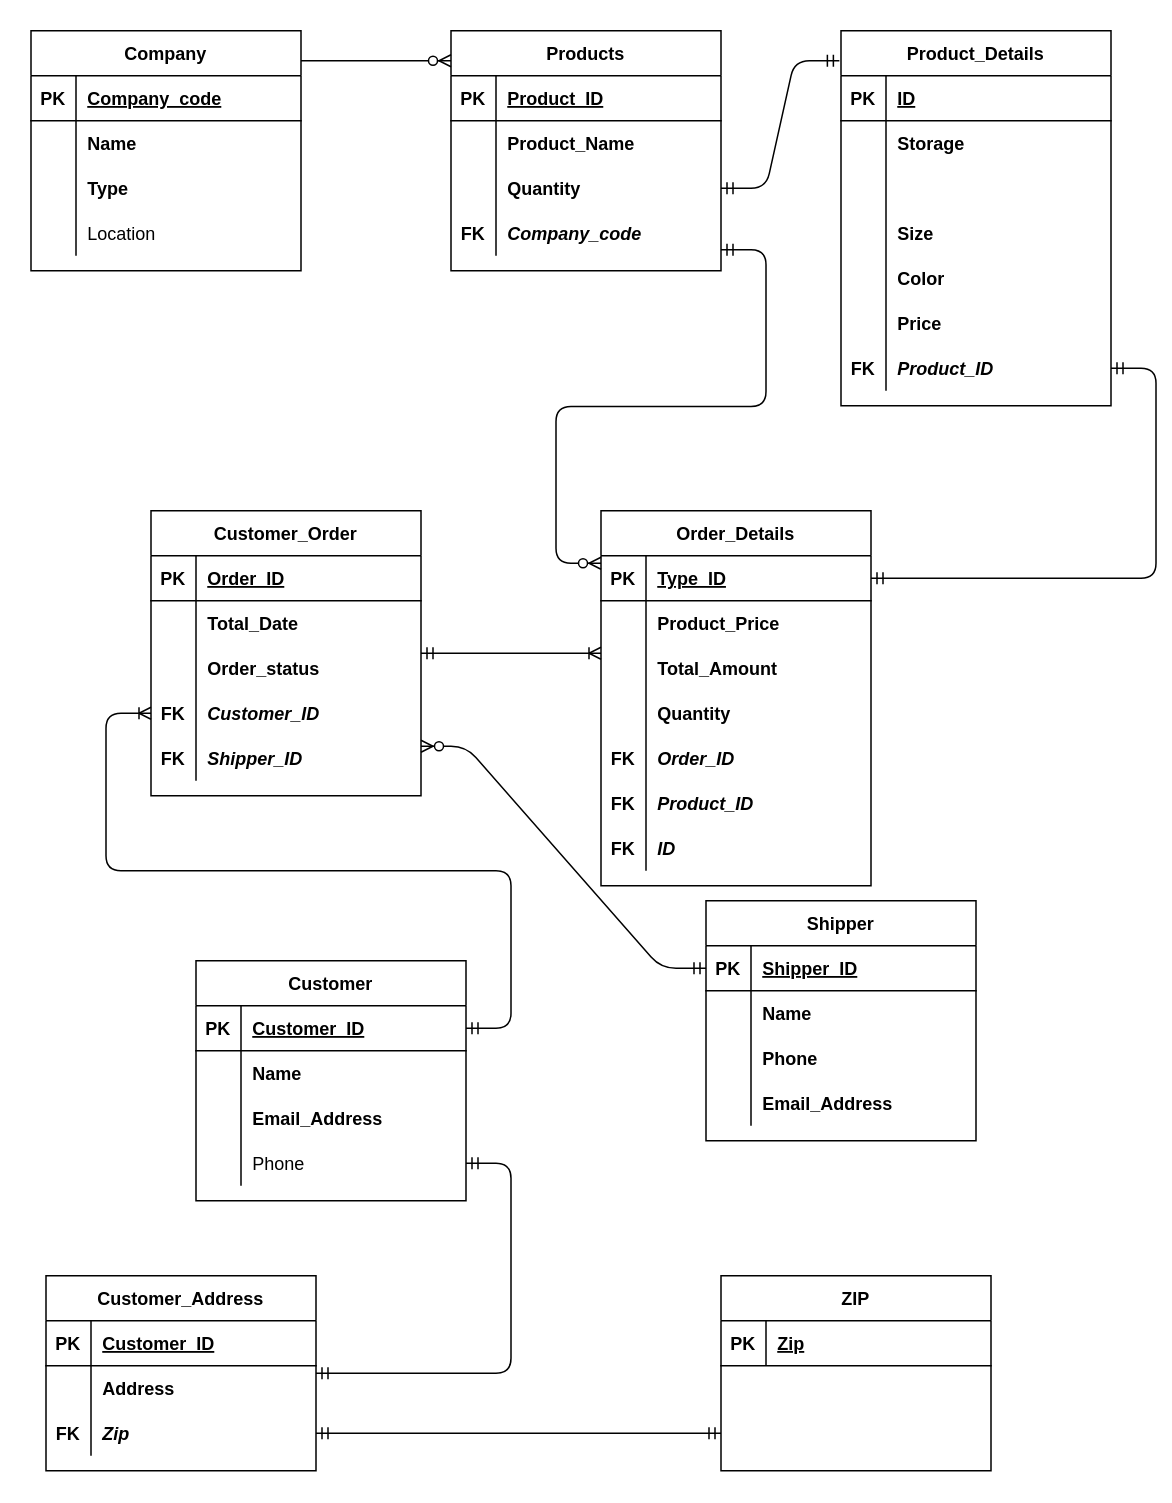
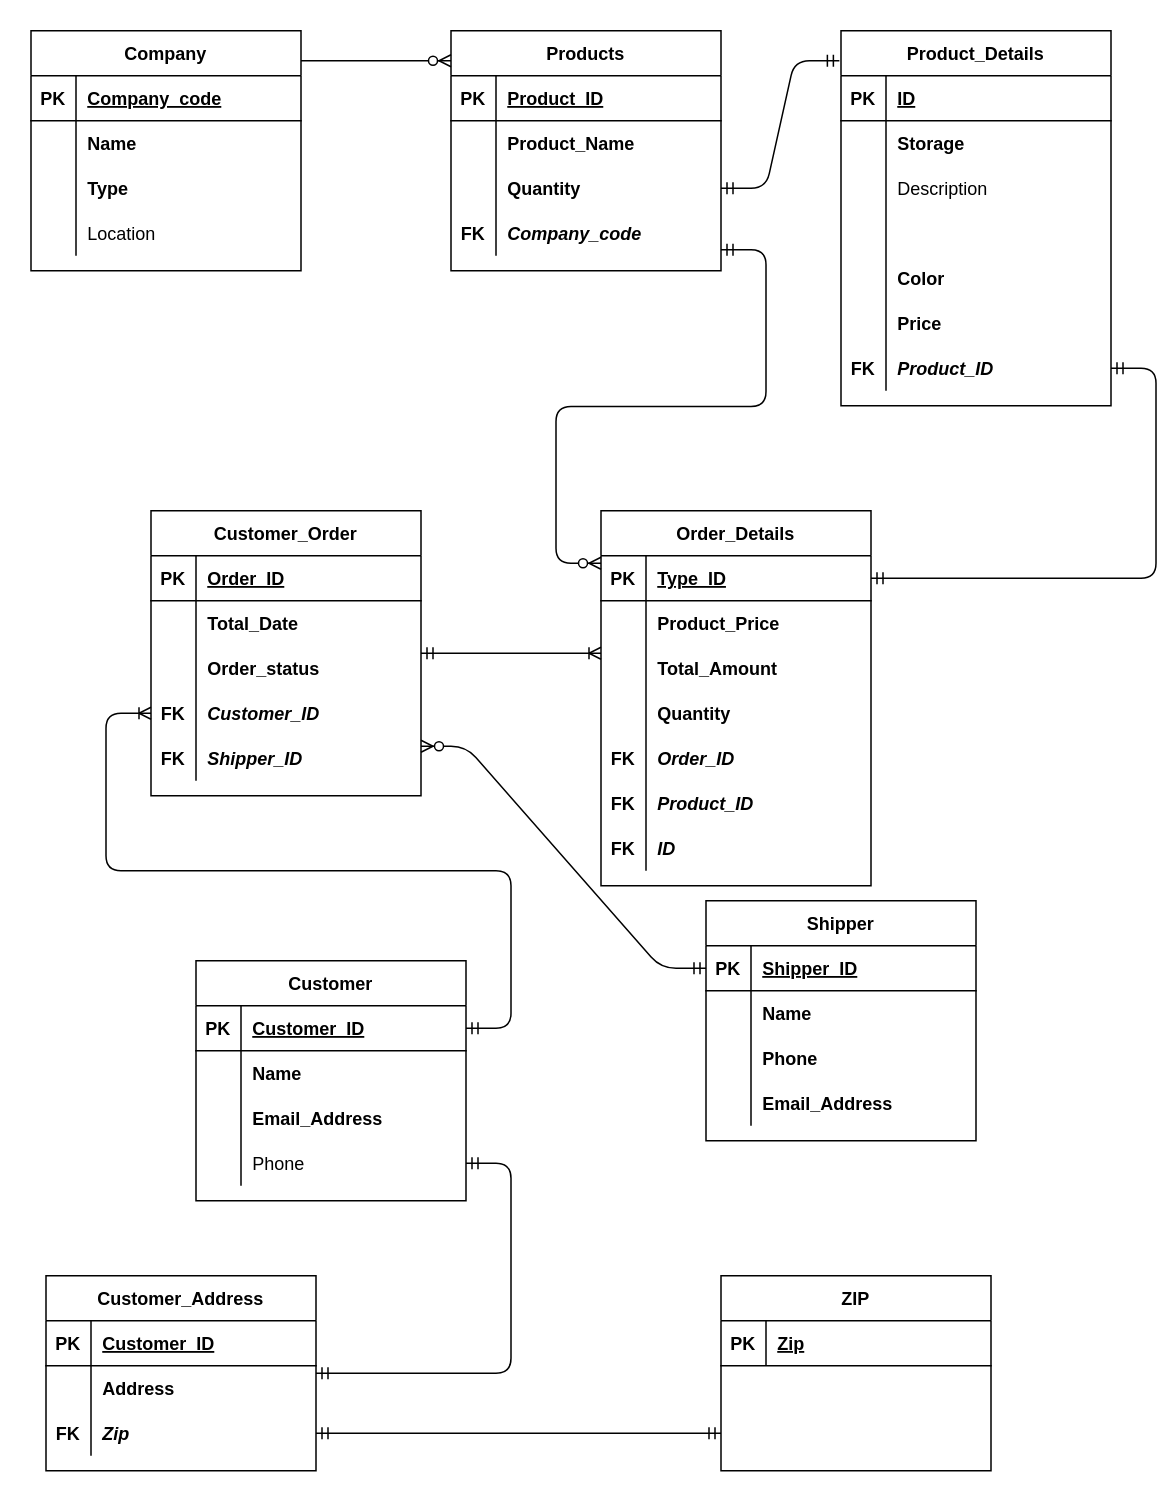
none -> (998, 188)
(998, 233) -> none
